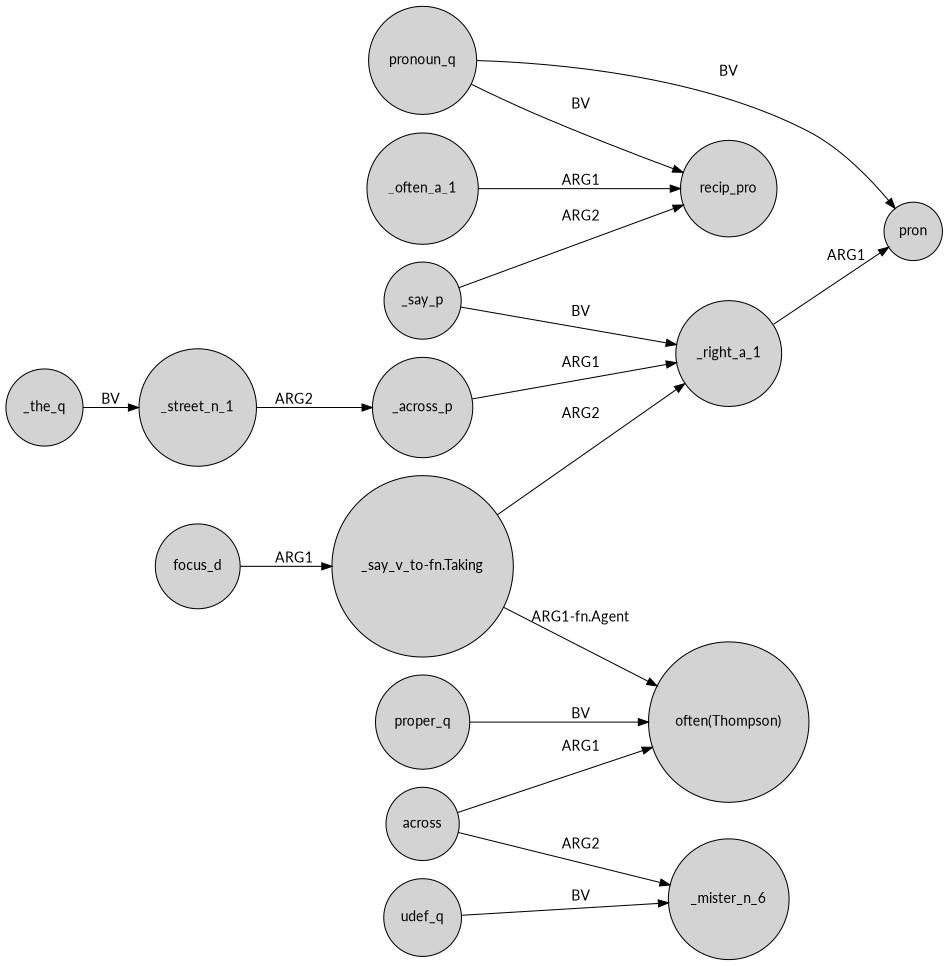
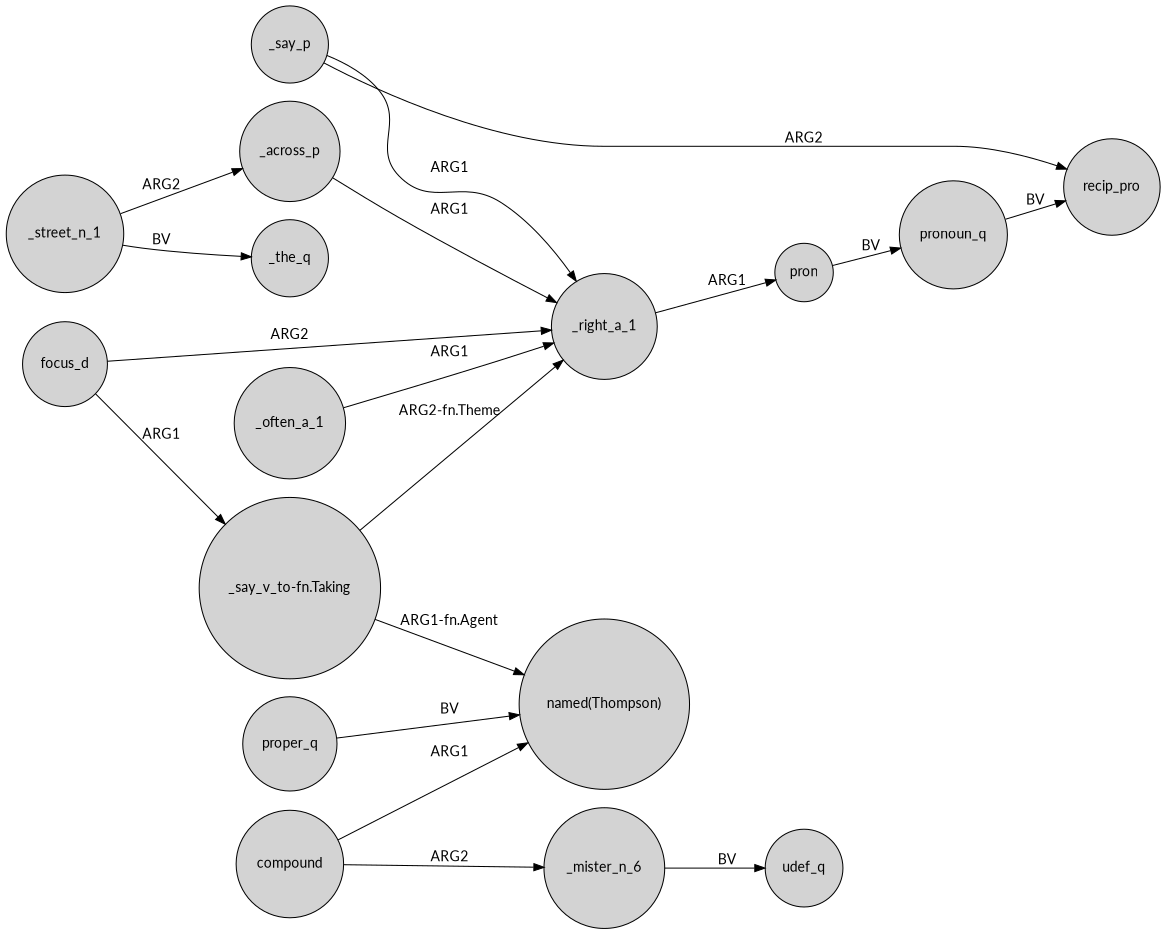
(698, 91) -> (861, 258)
(574, 189) -> (444, 378)
(581, 312) -> (450, 168)
none -> (324, 346)
(106, 408) -> (182, 252)
(581, 414) -> (450, 411)
(729, 722) -> (604, 704)
(423, 824) -> (290, 864)
(560, 909) -> (710, 868)
